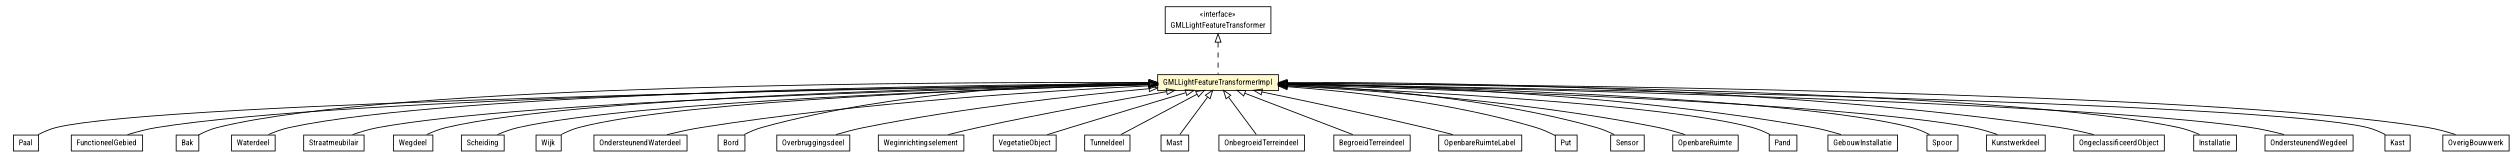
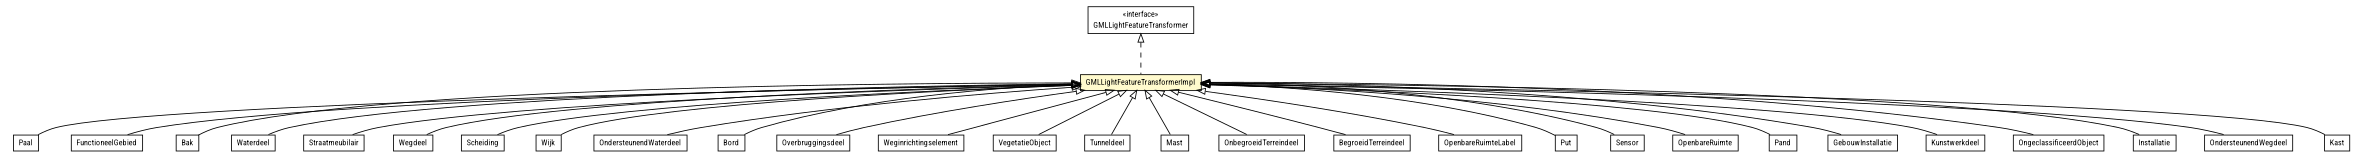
(1942, 143) -> none
(2476, 143) -> none
